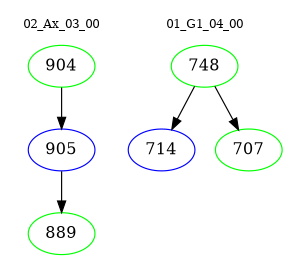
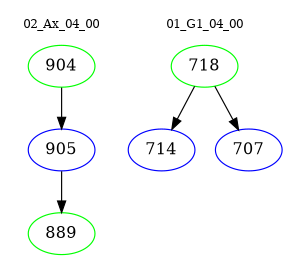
(62, 25) -> (62, 25)
(205, 66) -> (205, 66)
(249, 150) -> (249, 150)
